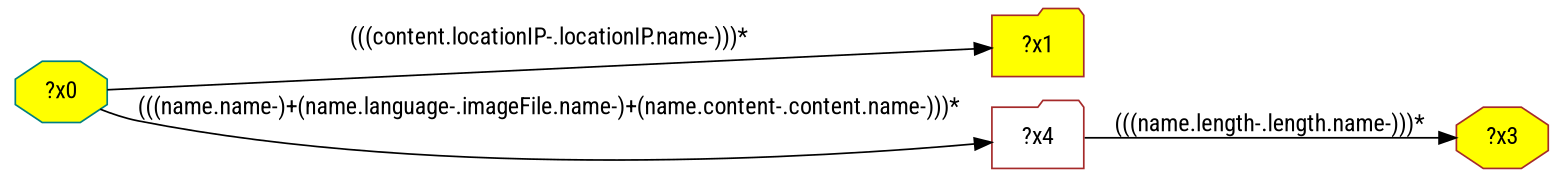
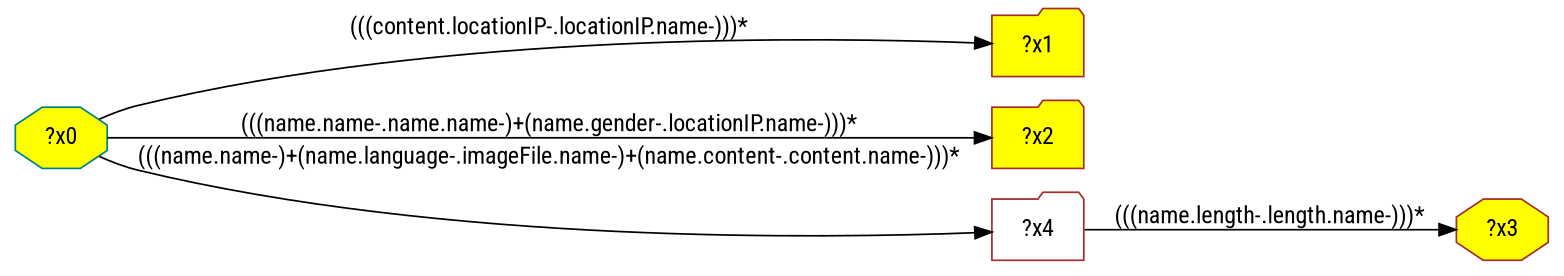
none -> (1038, 138)
